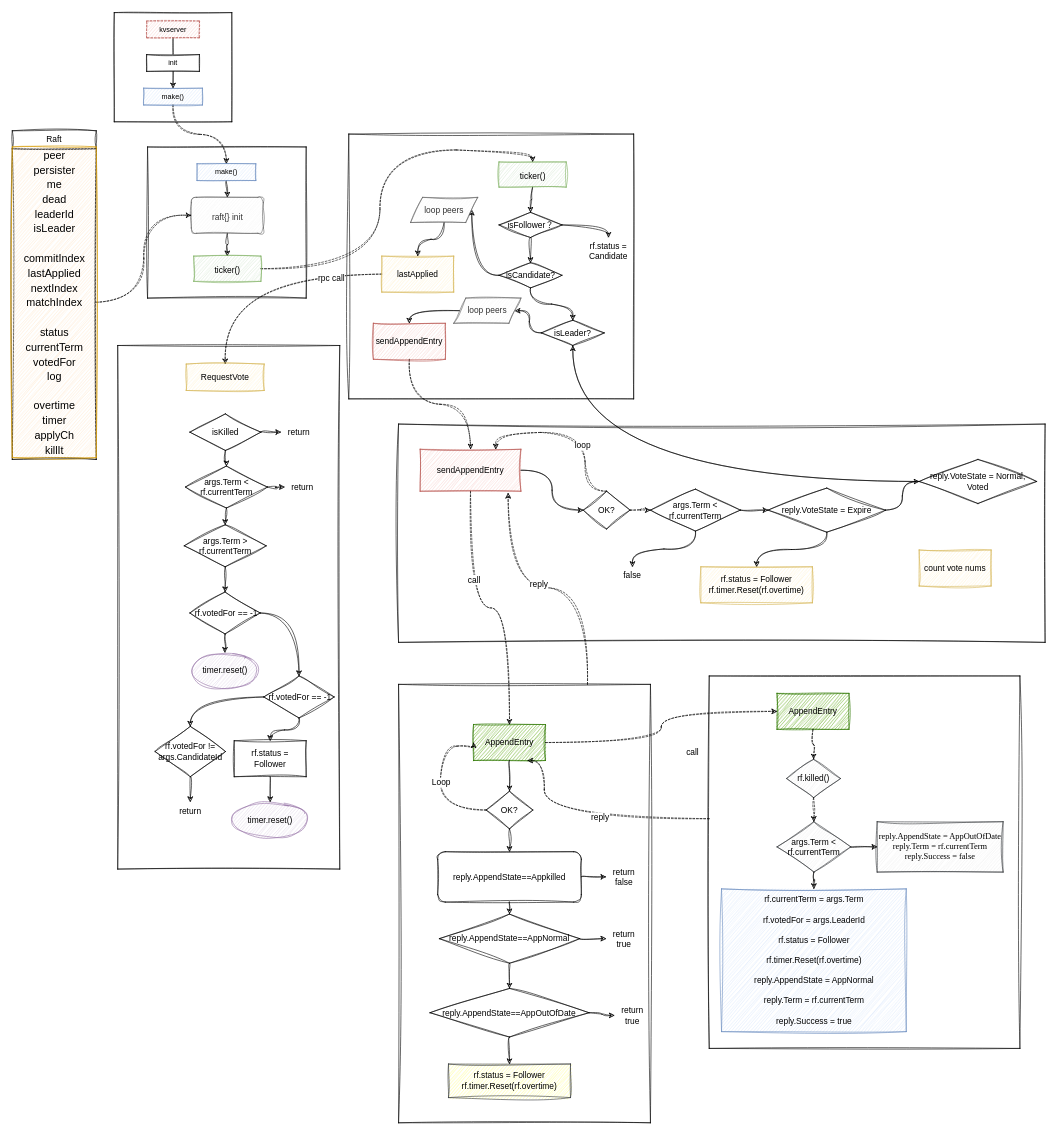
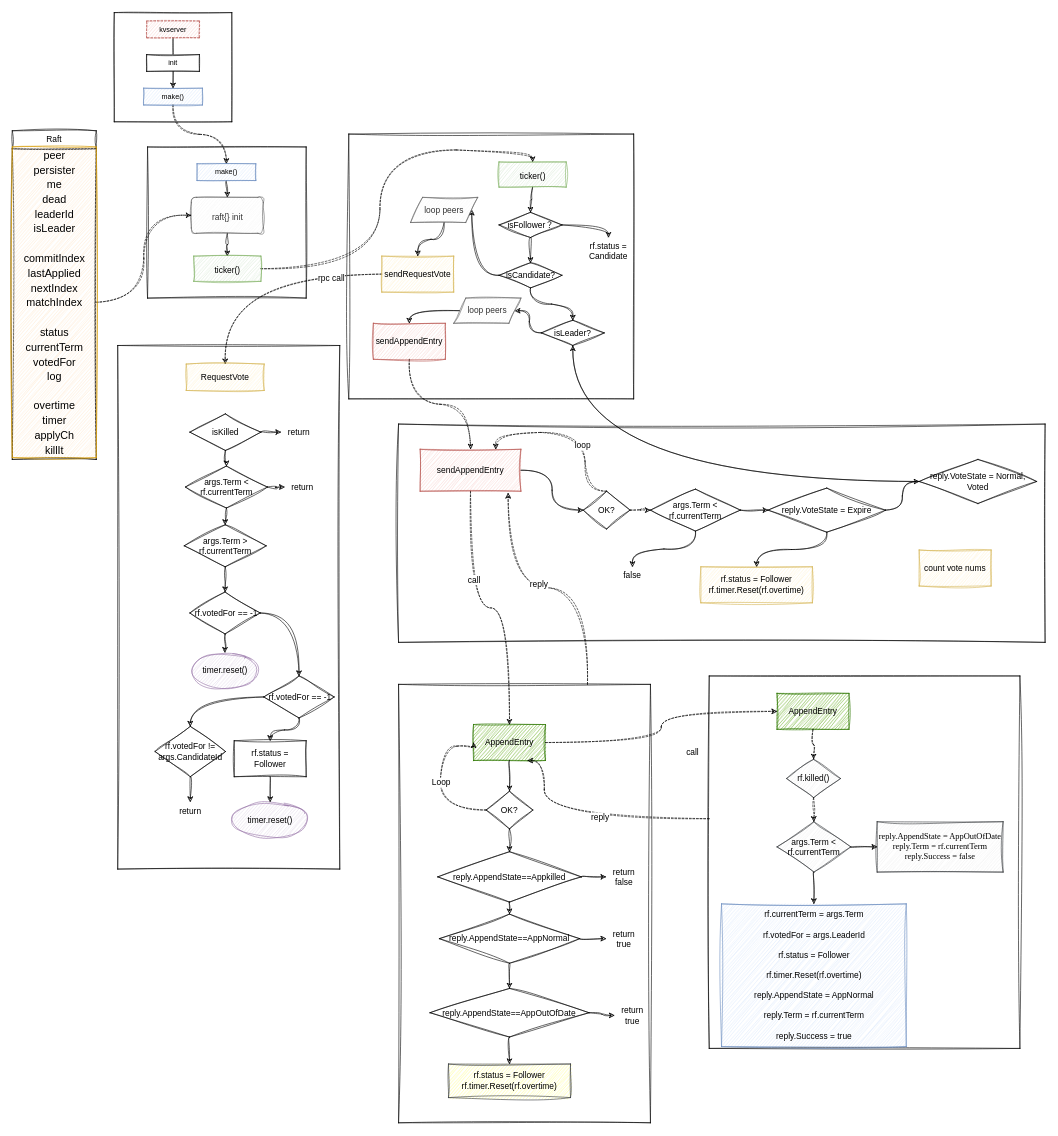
(418, 274) -> (418, 274)
(510, 877) -> (510, 877)
(814, 960) -> (814, 975)
